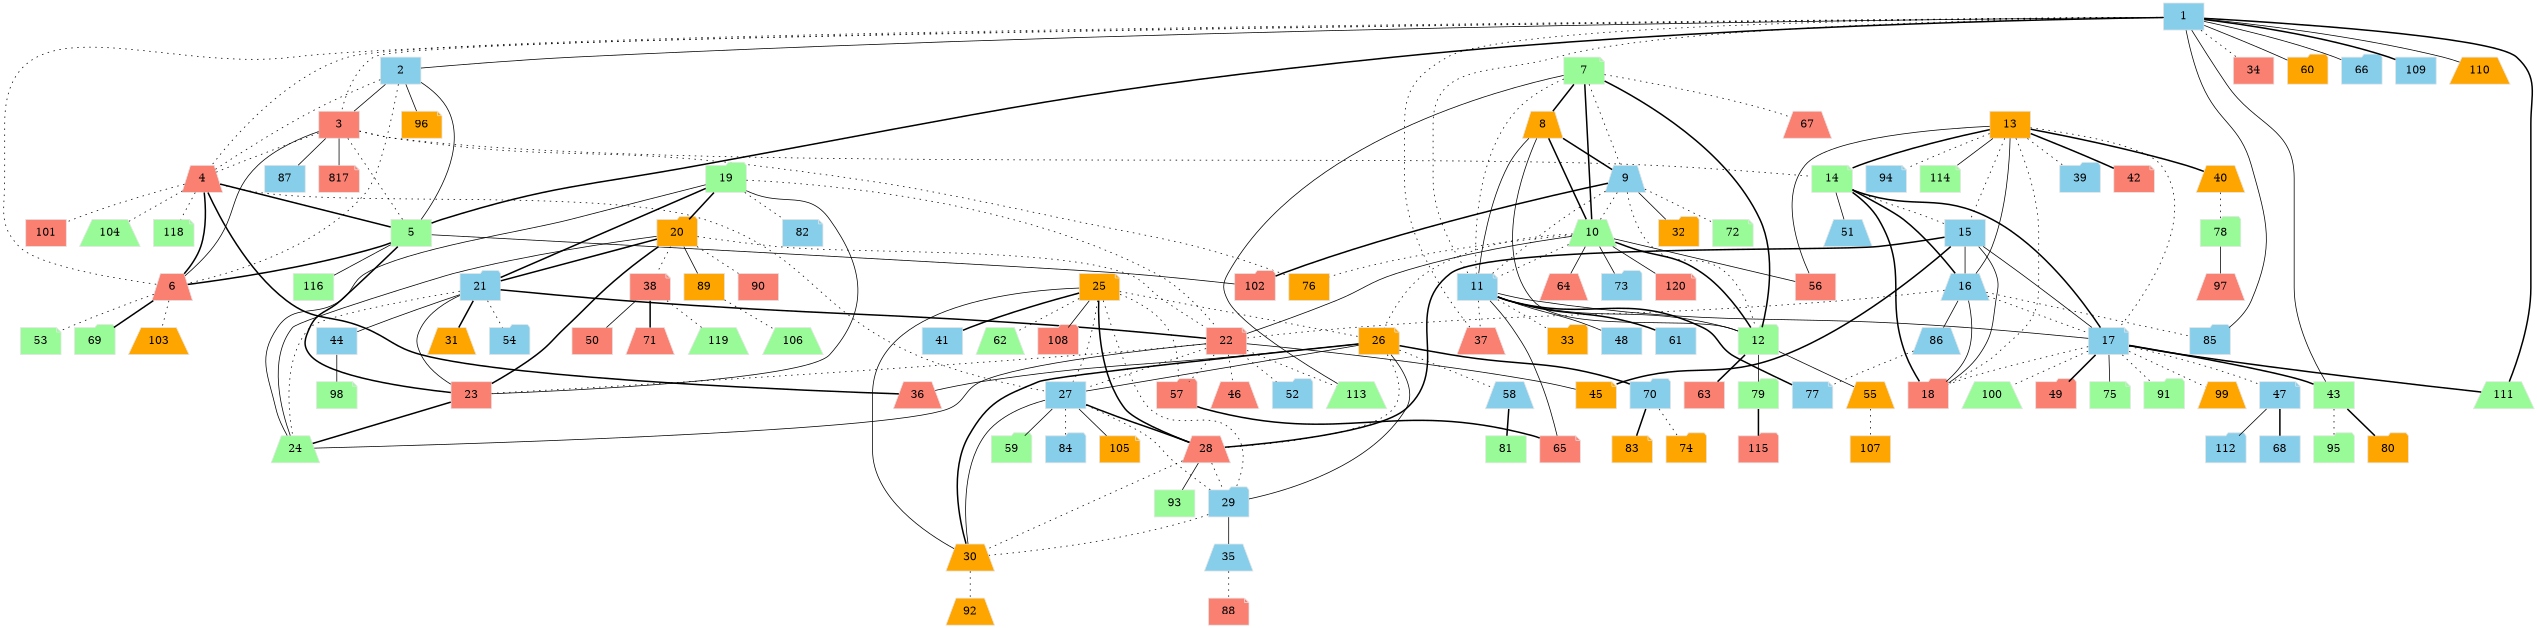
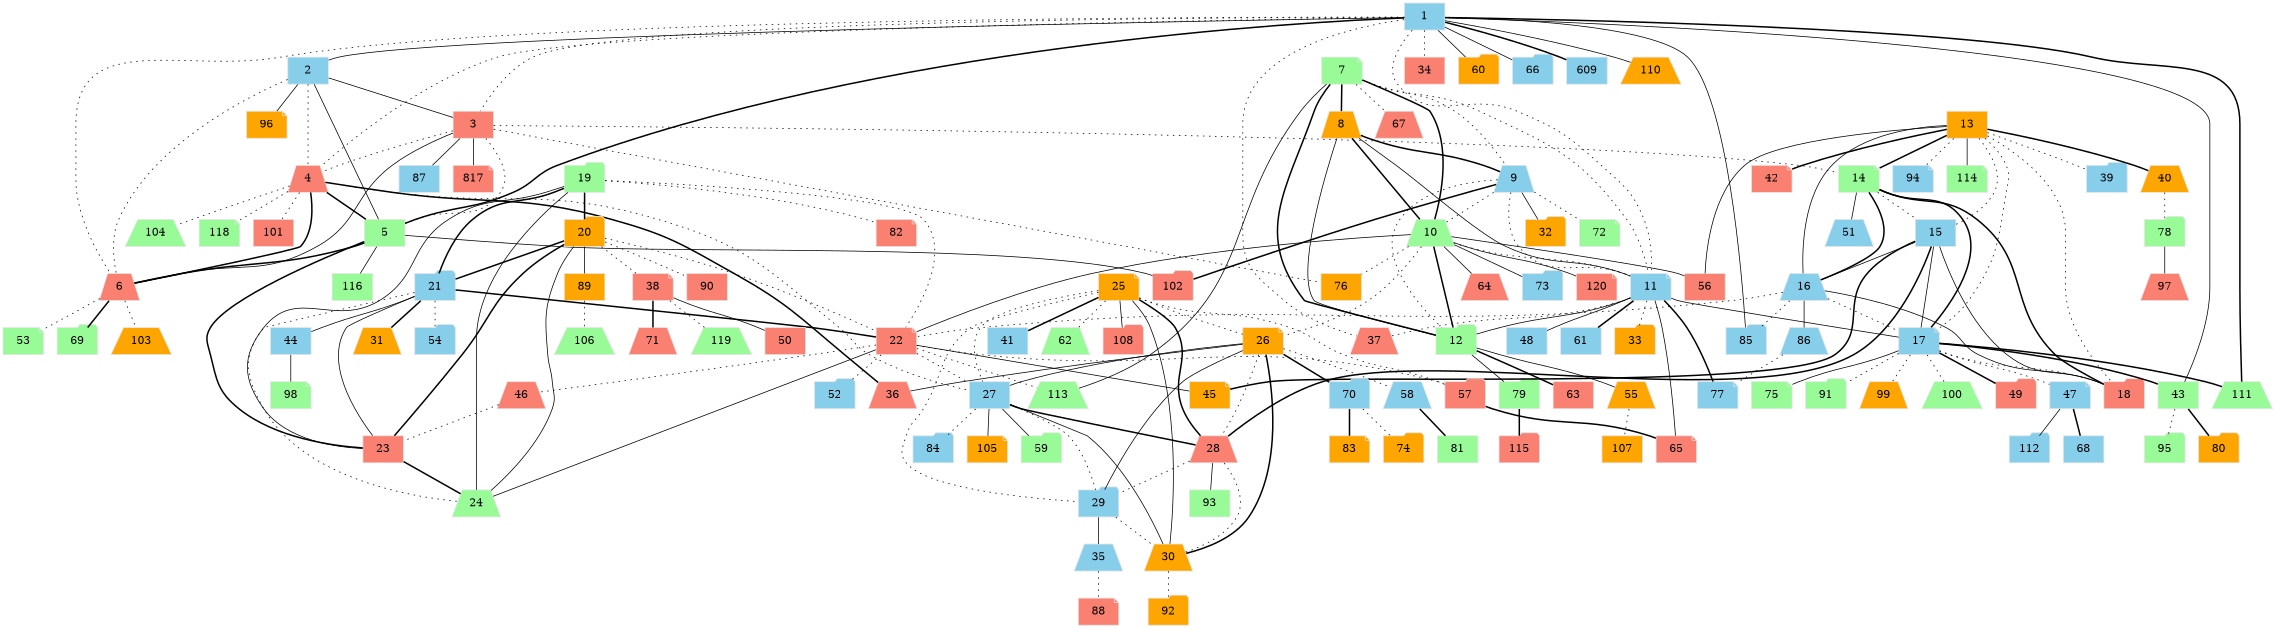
(2416, 71) -> (1587, 71)
(803, 233) -> (896, 233)
(849, 371) -> (451, 423)
(970, 612) -> (1168, 612)
